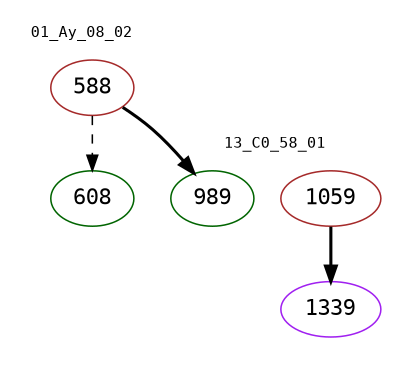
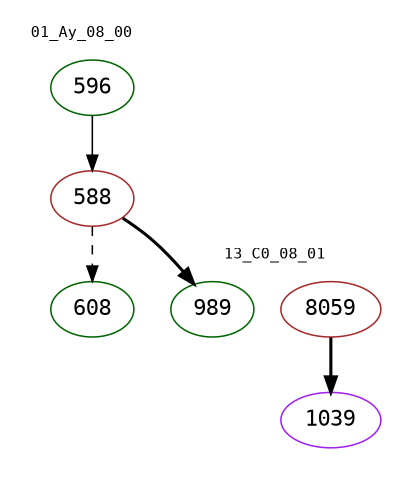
(82, 33) -> (82, 33)
none -> (92, 88)
(275, 144) -> (275, 255)
(331, 199) -> (331, 309)
(331, 309) -> (331, 420)
